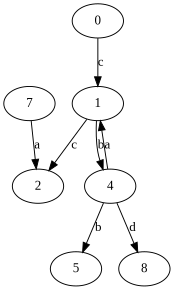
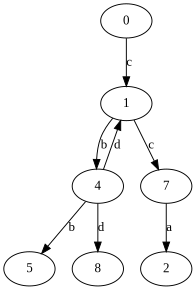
(71, 141) -> (144, 141)
(108, 145) -> (117, 145)
